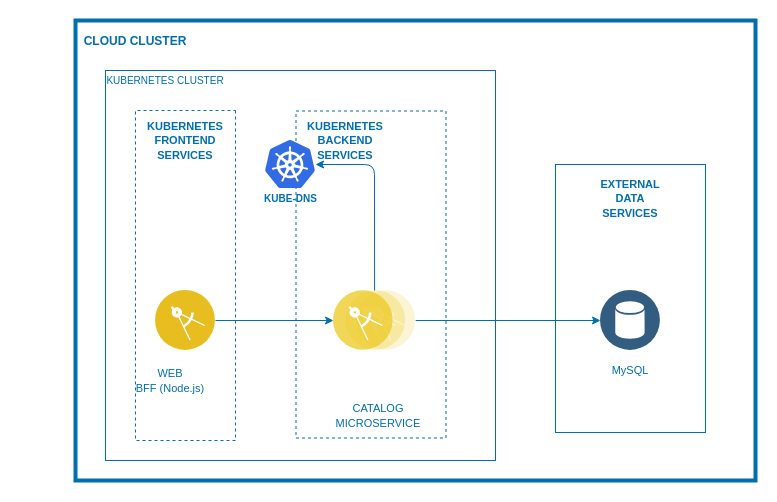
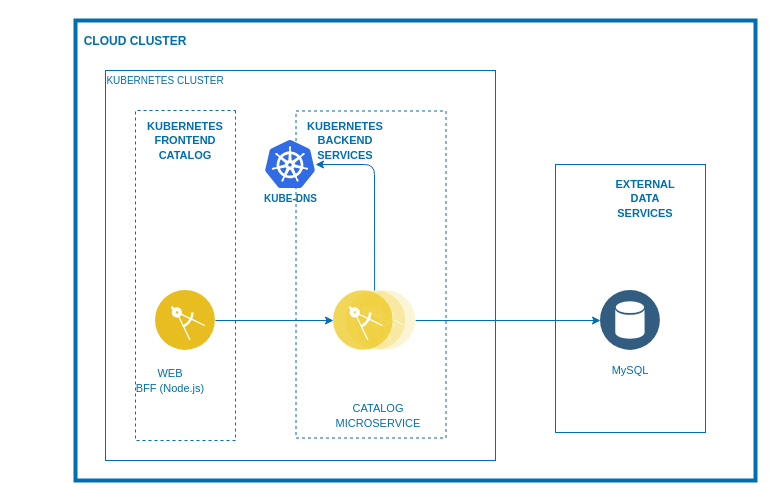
(186, 141) -> (186, 141)
(631, 199) -> (646, 199)
